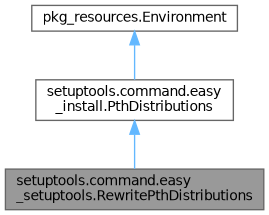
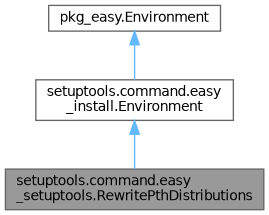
(135, 18) -> (135, 18)
(135, 100) -> (135, 100)
